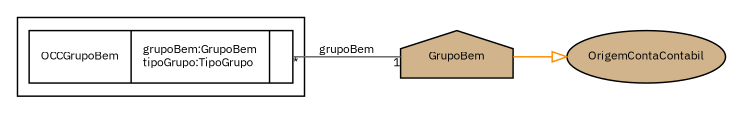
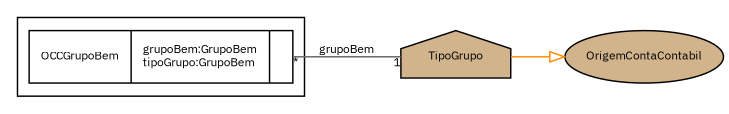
(457, 57) -> (456, 57)
(198, 63) -> (199, 63)
